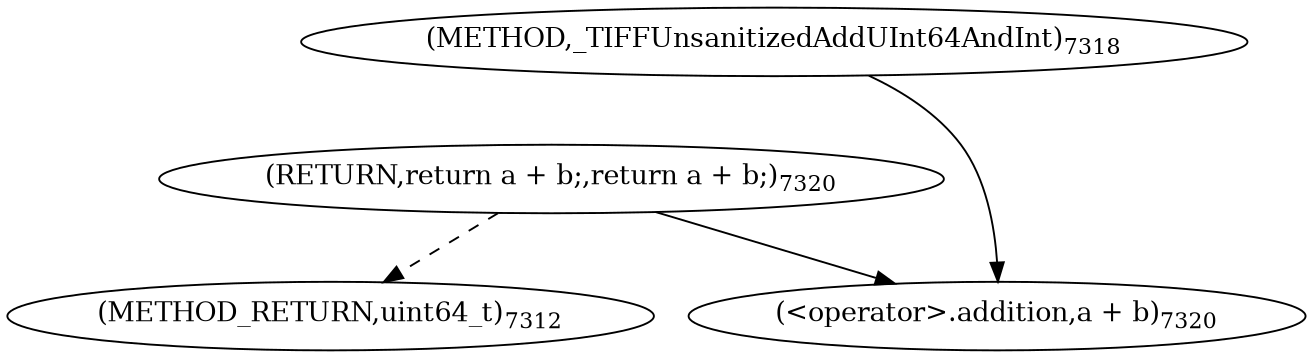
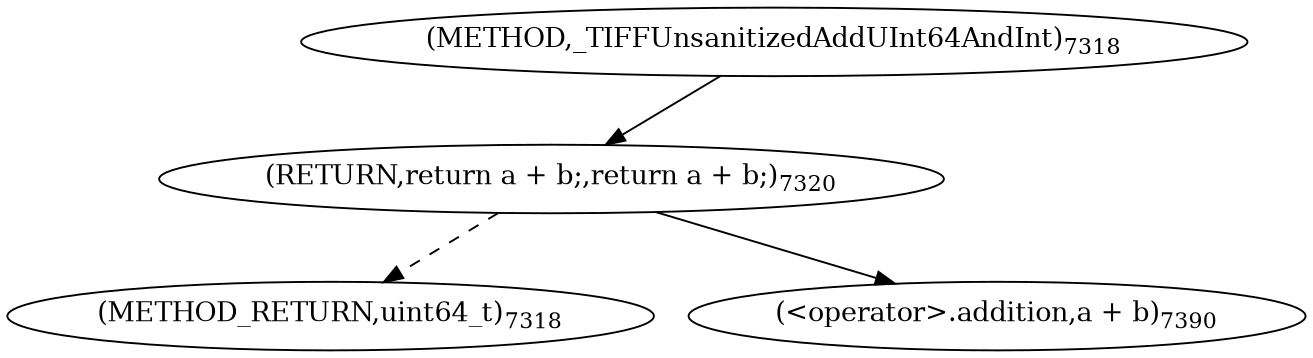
(963, 148) -> (672, 105)
(534, 313) -> (534, 313)
(1189, 313) -> (1189, 313)
